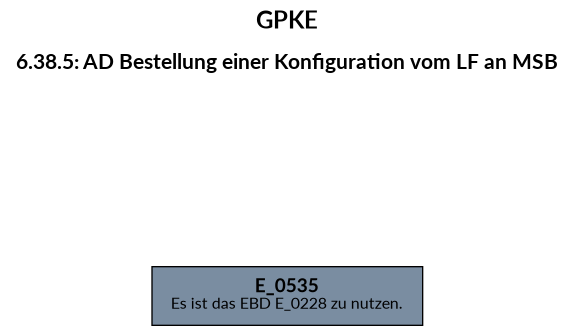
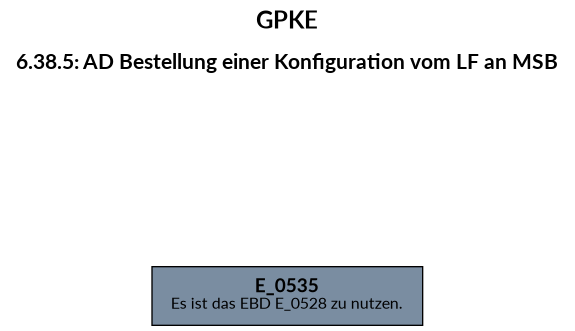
(287, 304) -> (287, 304)
